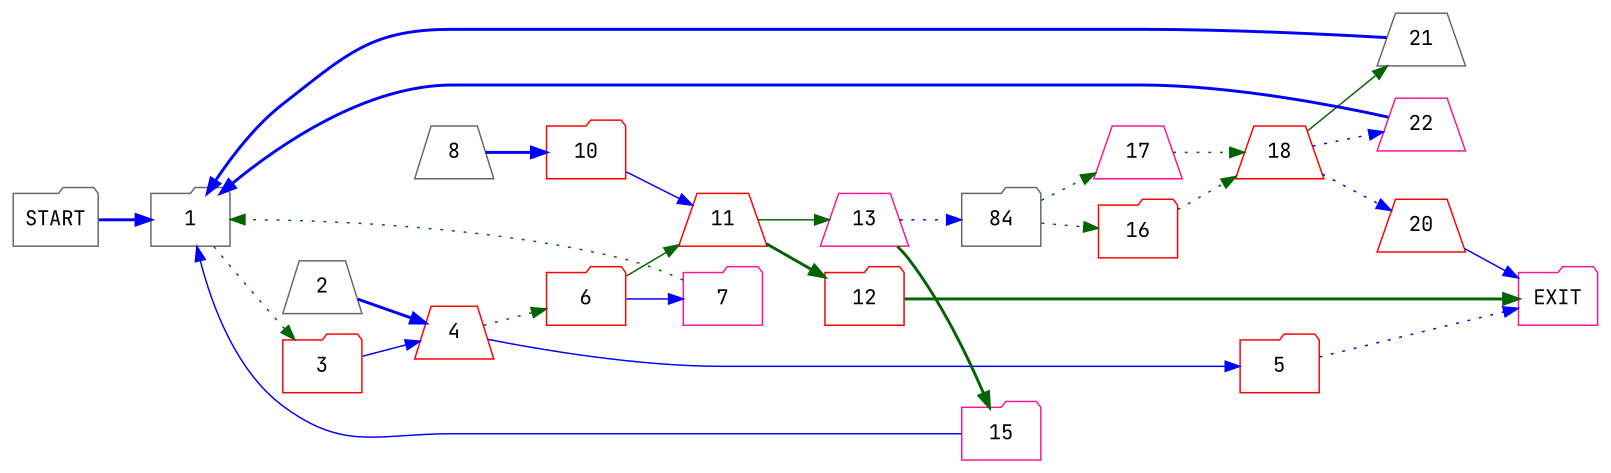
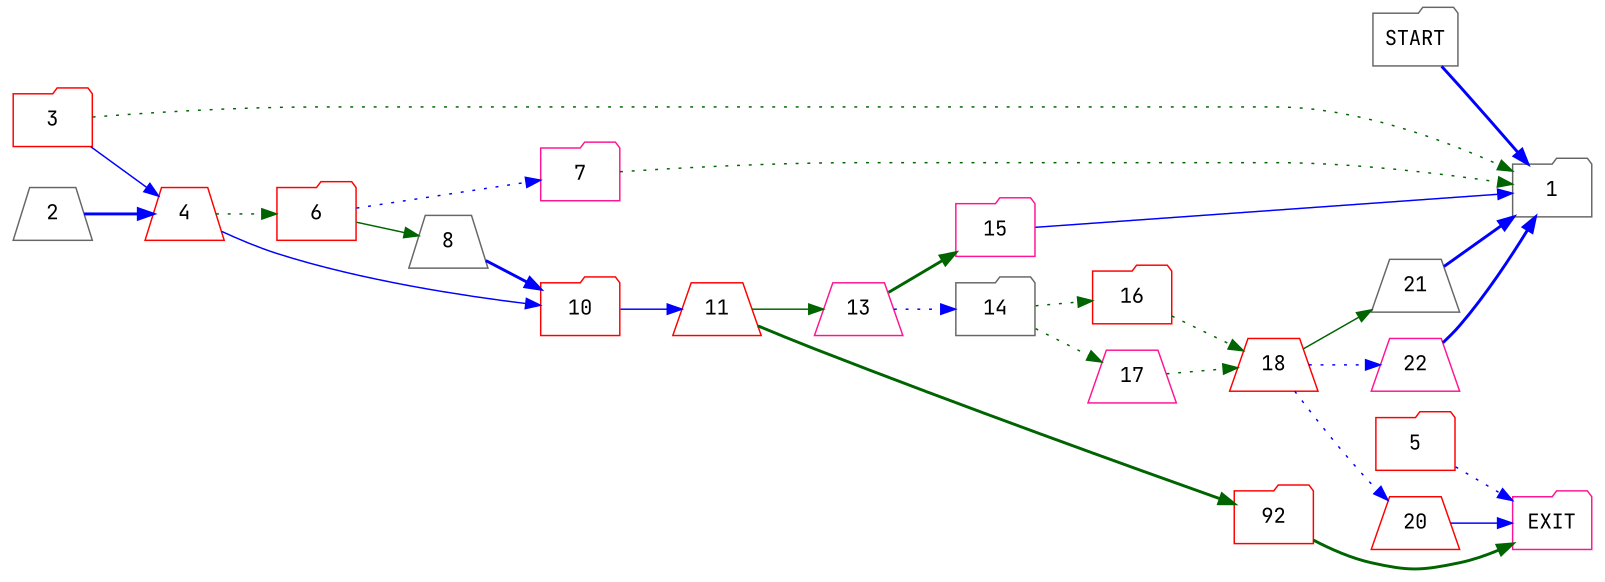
(1001, 220) -> (995, 309)
(655, 259) -> (380, 227)
(249, 288) -> (800, 107)
(647, 299) -> (441, 195)
(865, 299) -> (1274, 517)
(856, 366) -> (371, 278)
